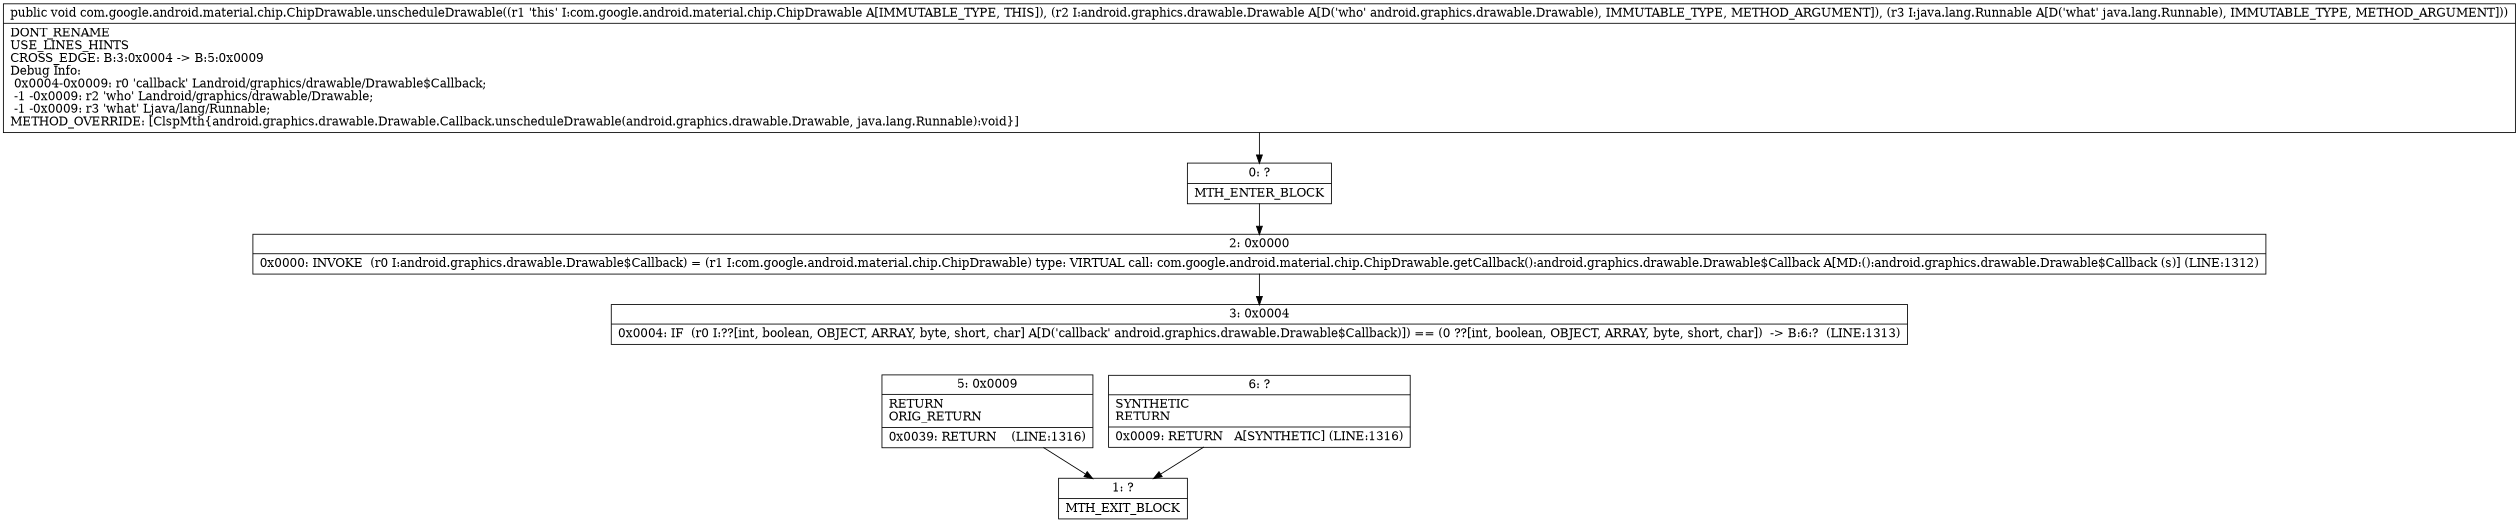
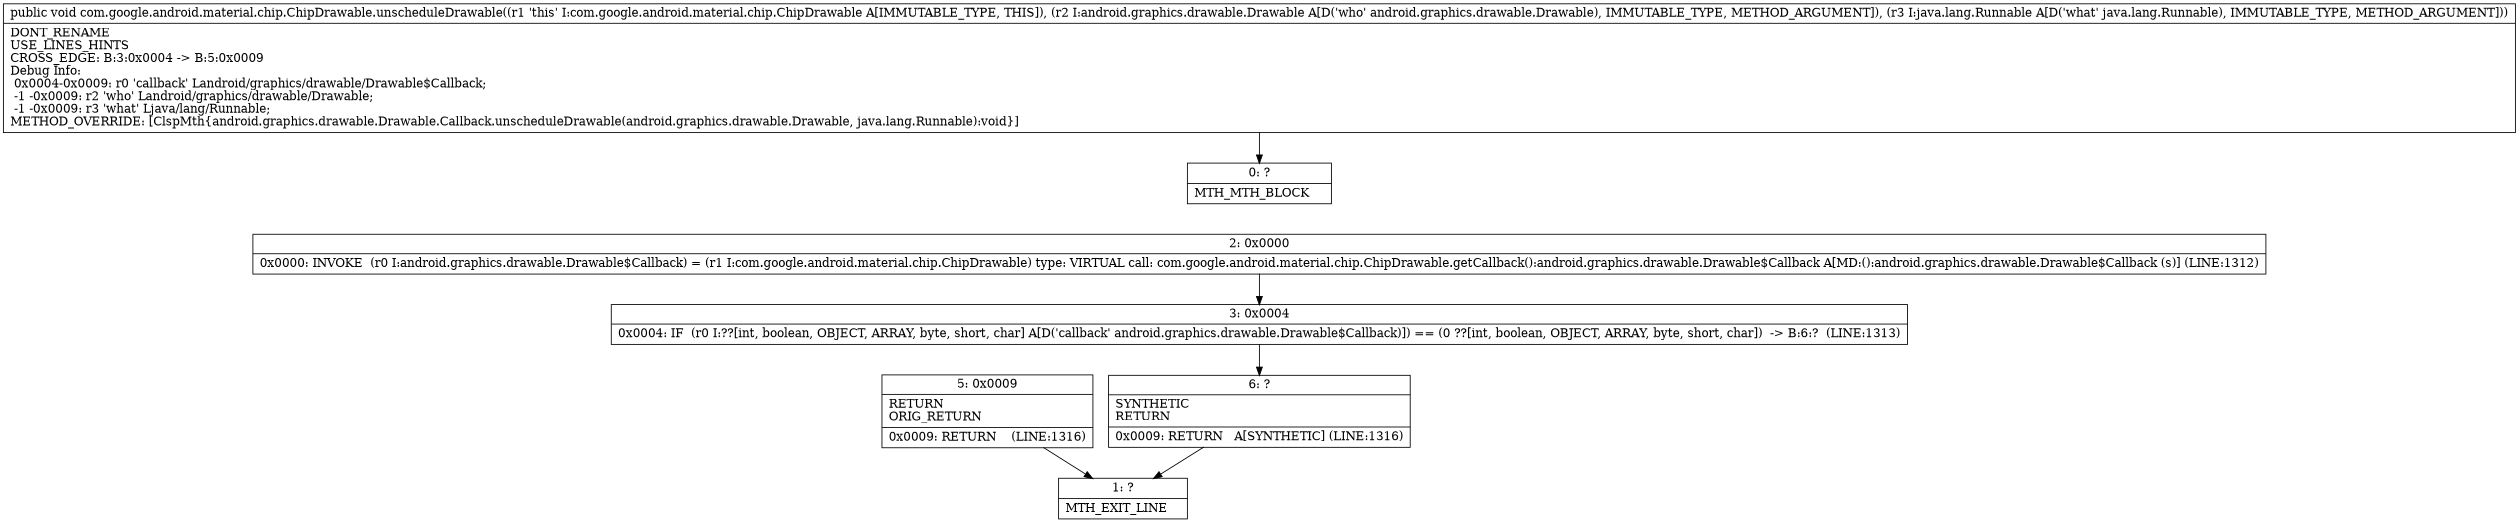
(1259, 193) -> (1252, 193)
(1259, 215) -> none
none -> (1259, 356)
(987, 437) -> (987, 437)
(1123, 508) -> (1117, 508)
